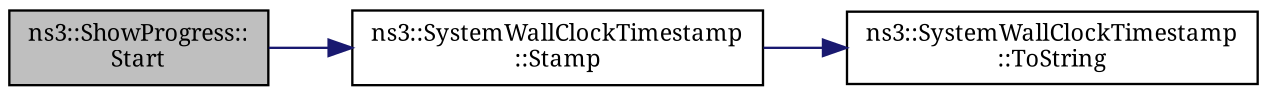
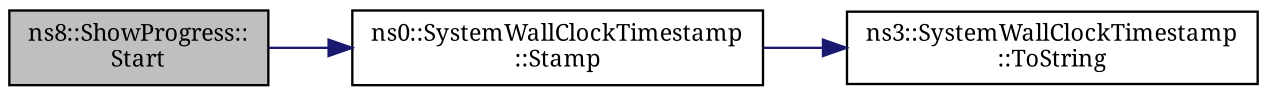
(139, 48) -> (139, 48)
(558, 48) -> (558, 48)
